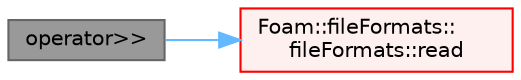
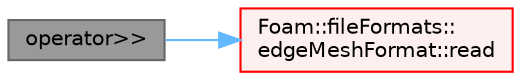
(377, 40) -> (377, 40)
